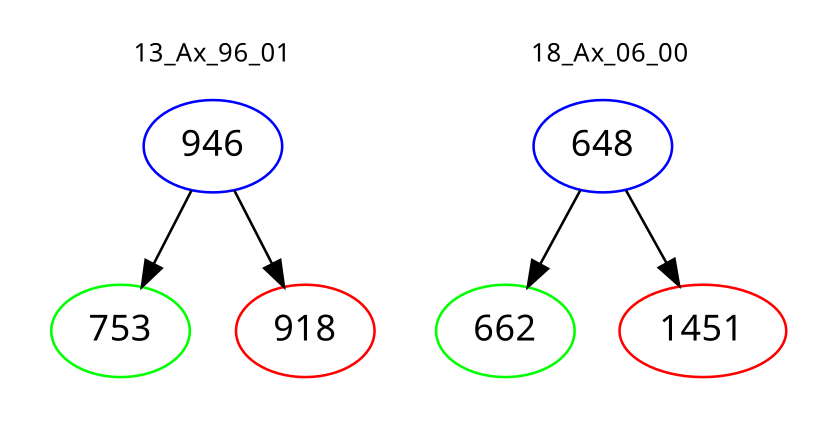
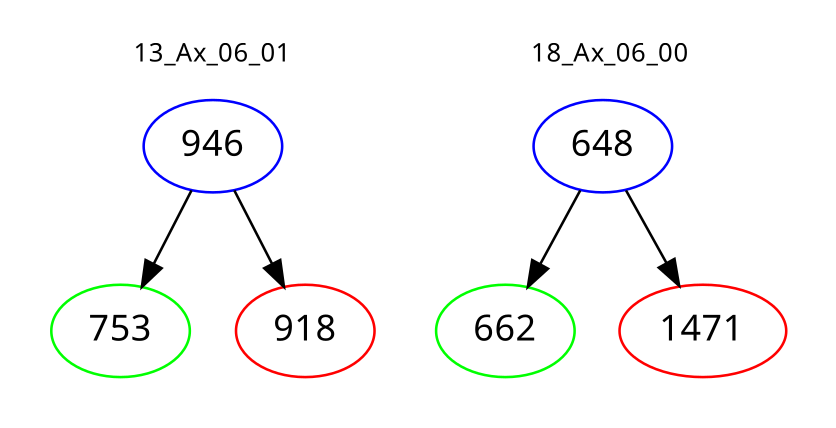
(213, 55) -> (213, 55)
(703, 331) -> (703, 331)
